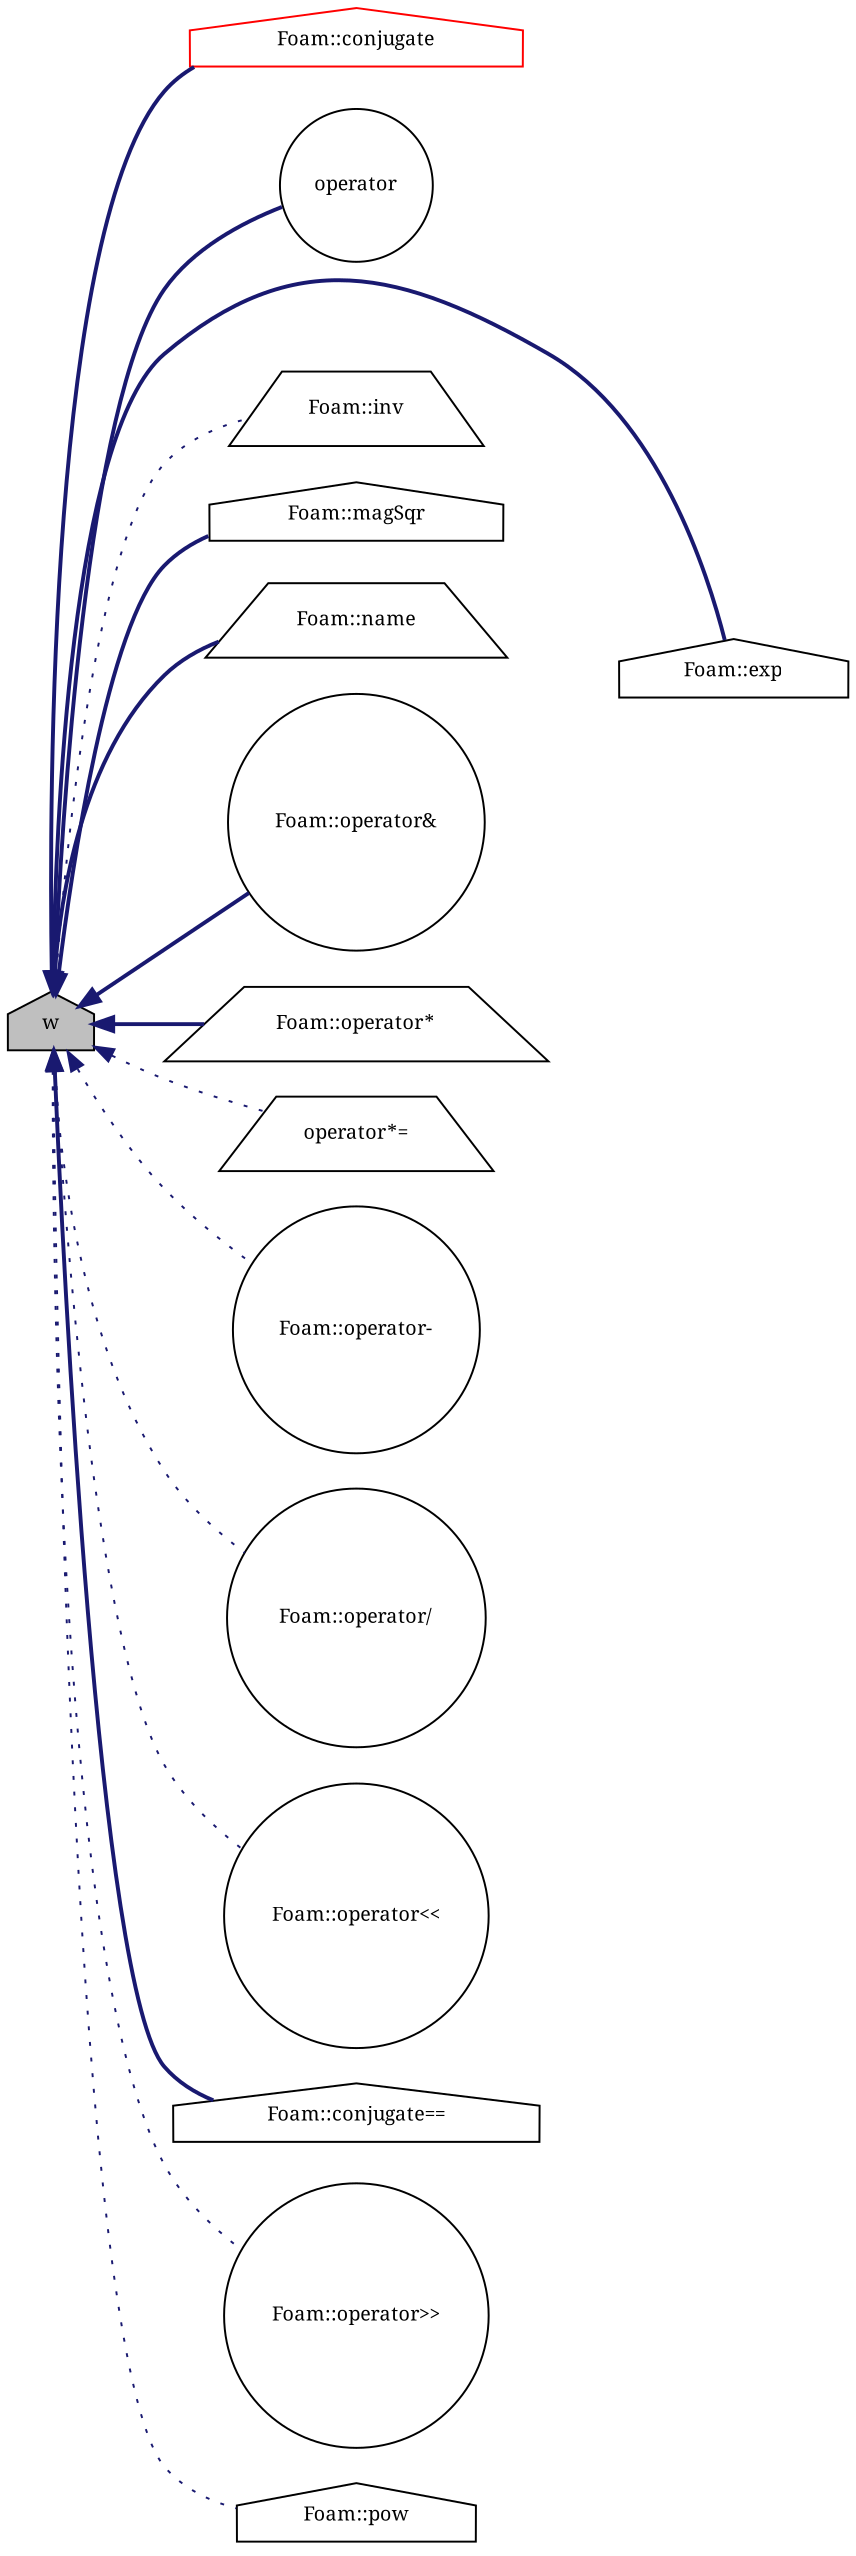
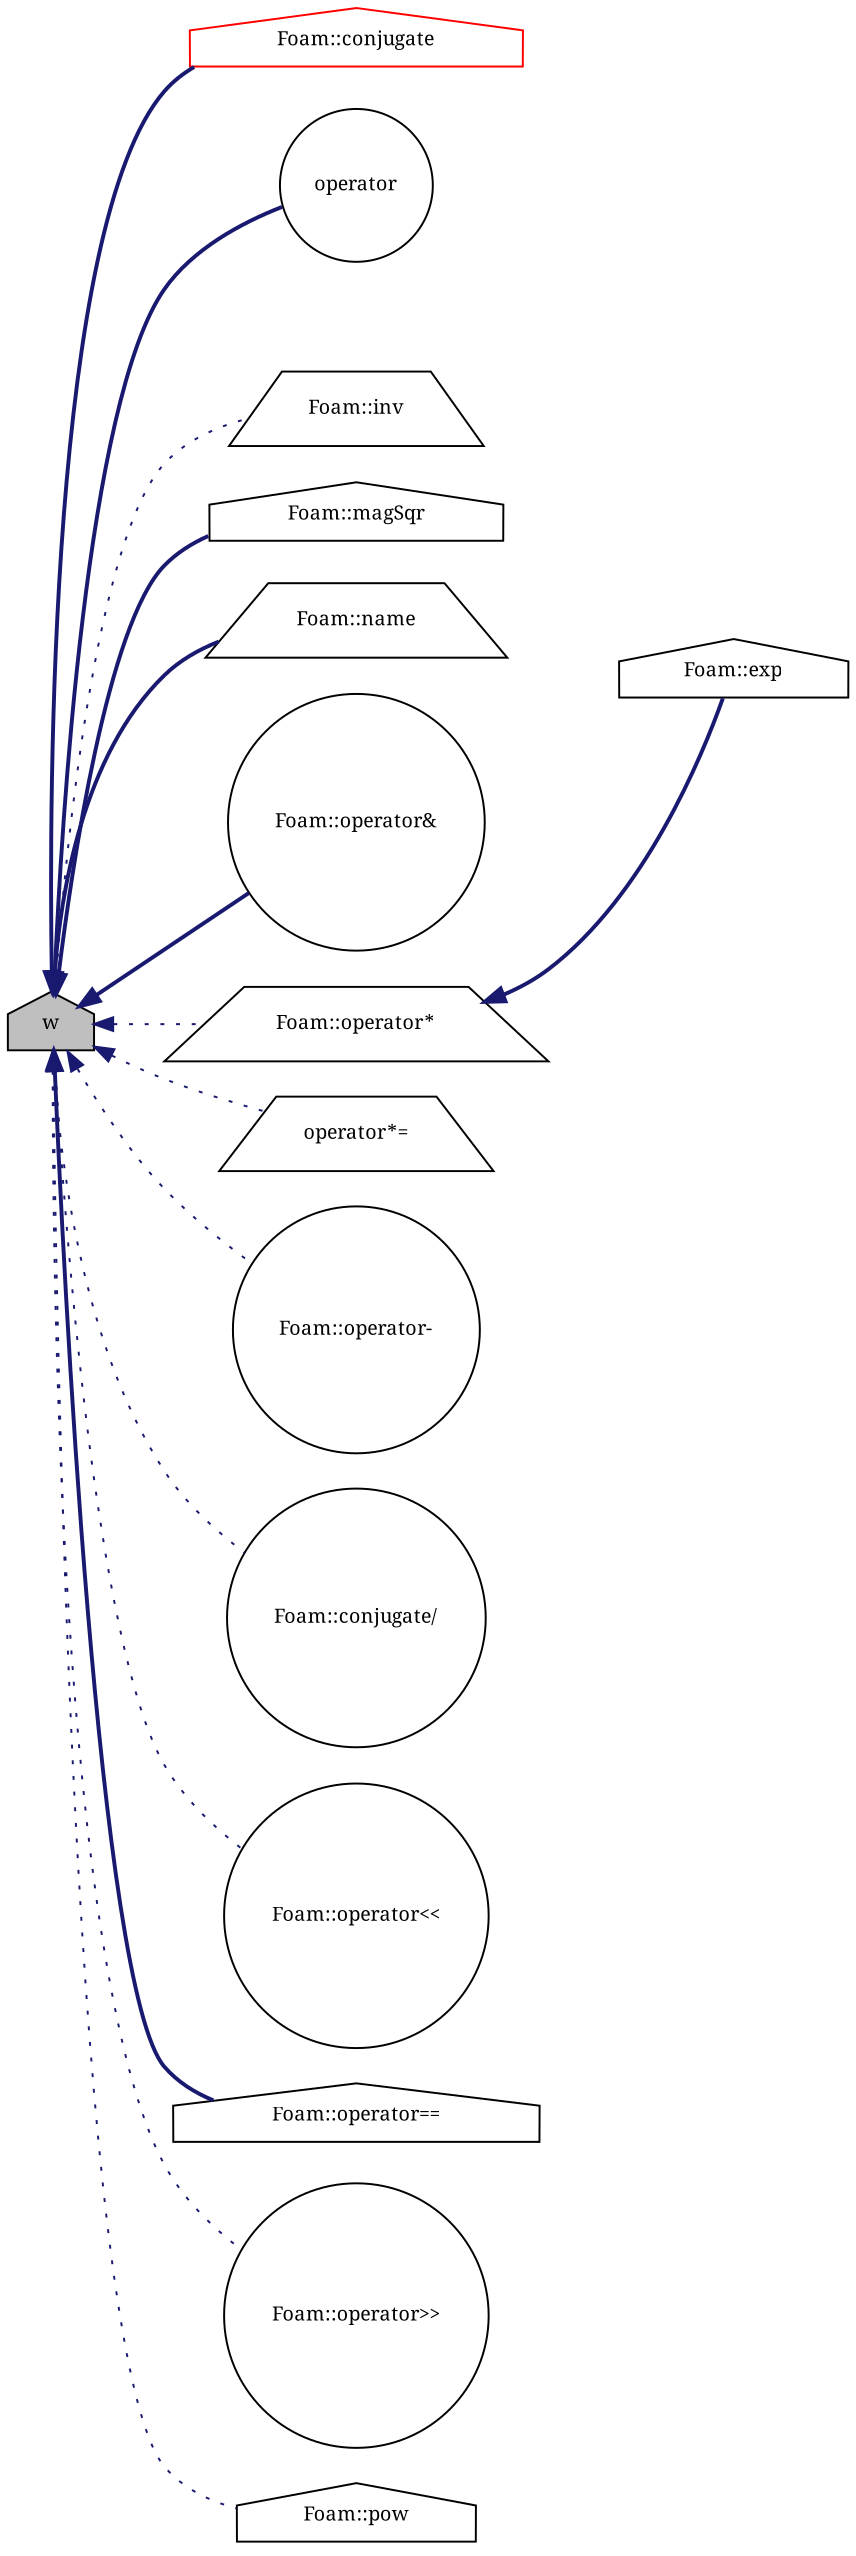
(215, 317) -> (640, 868)
(159, 1024) -> (159, 1024)
(356, 1618) -> (356, 1618)
(356, 2116) -> (356, 2116)
